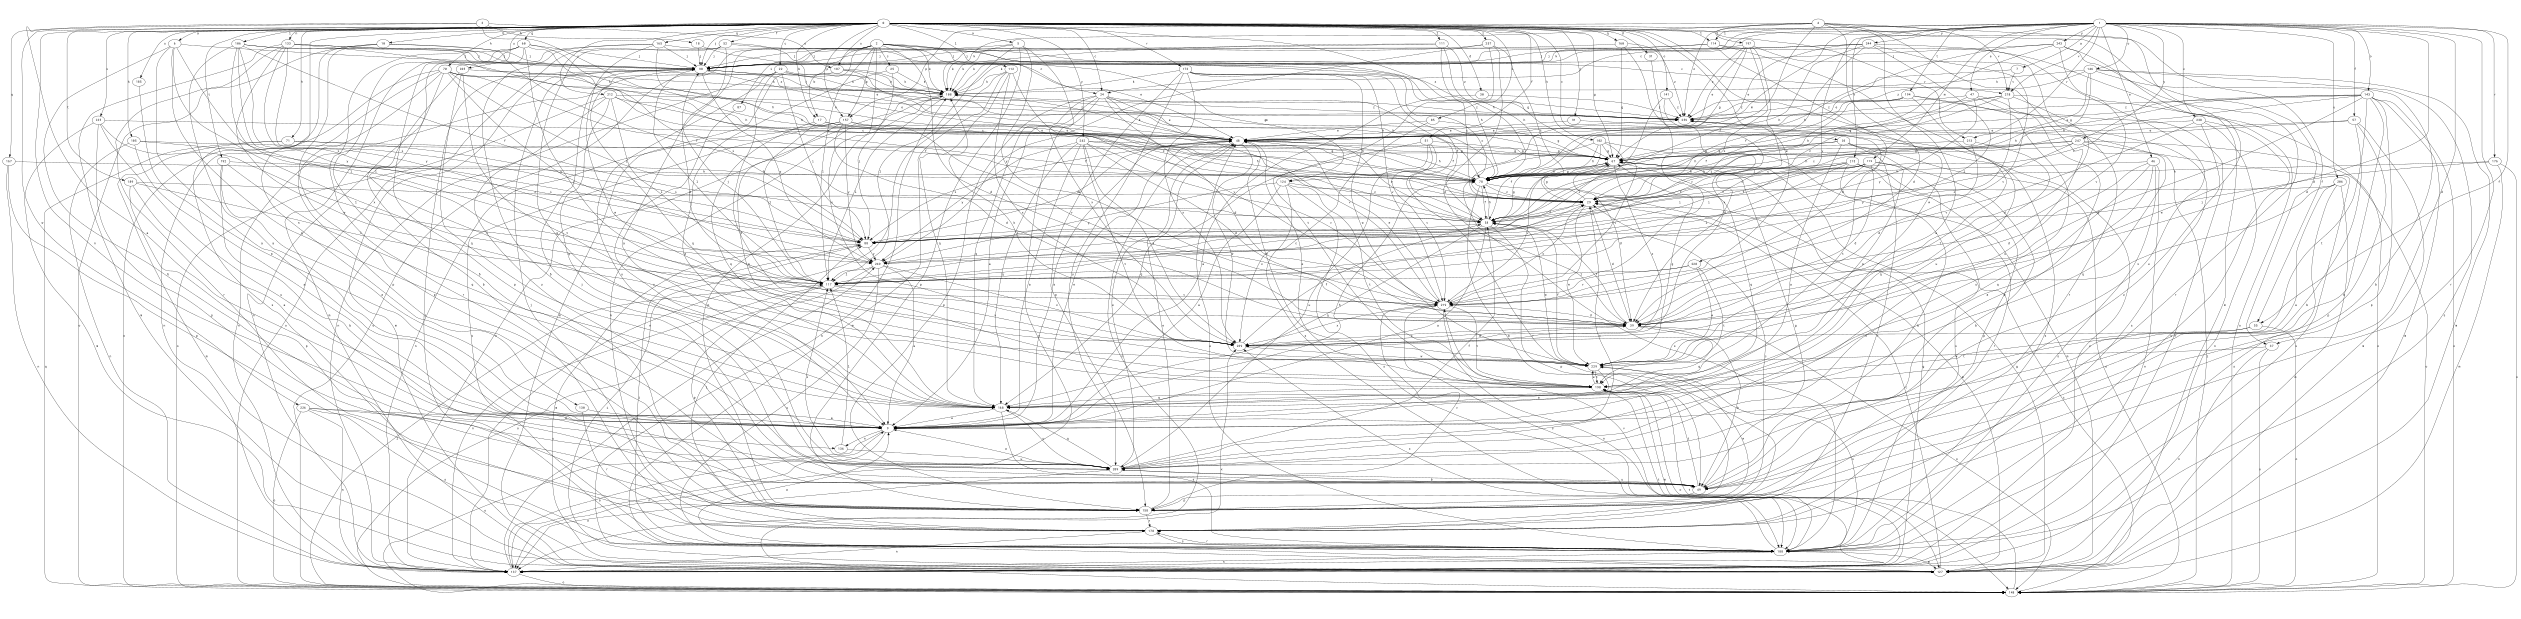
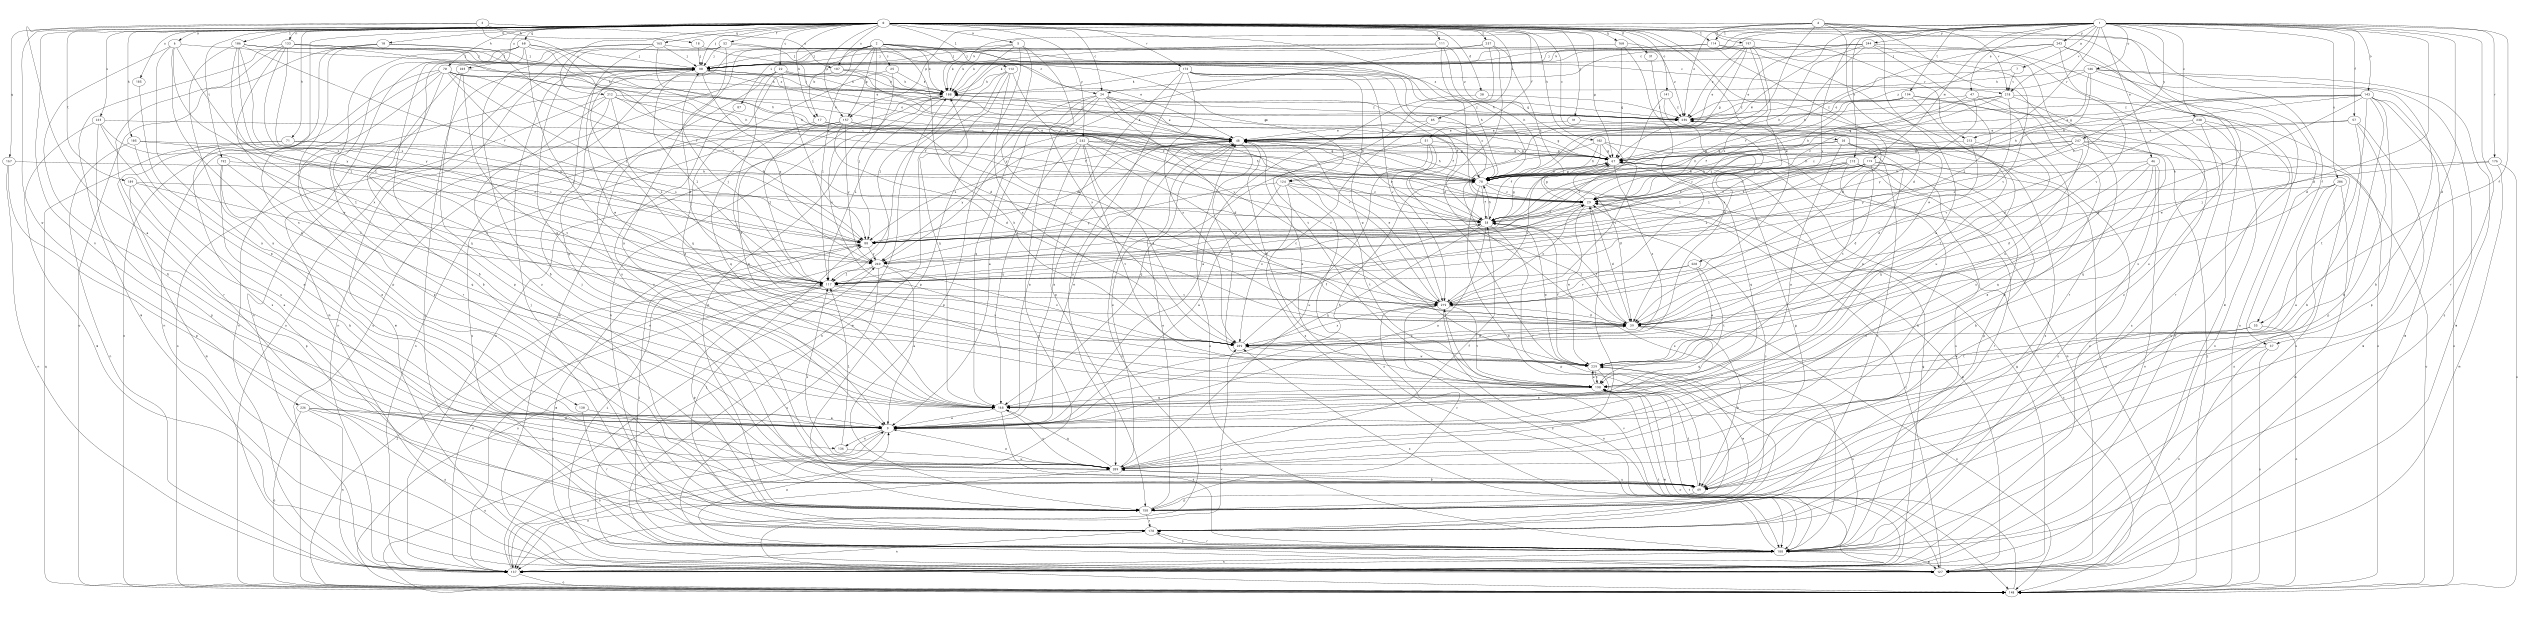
(1671, 265) -> none
